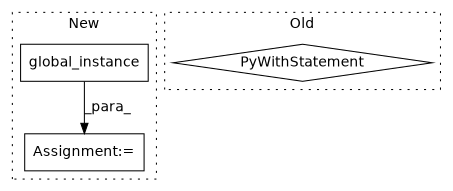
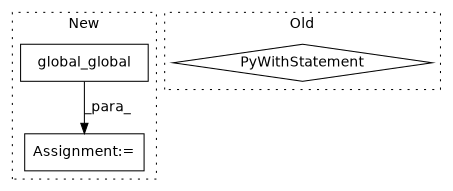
(84, 63) -> (84, 63)
